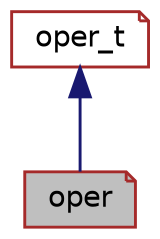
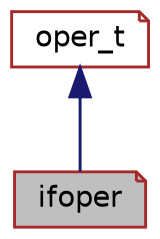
(80, 200) -> (80, 200)
